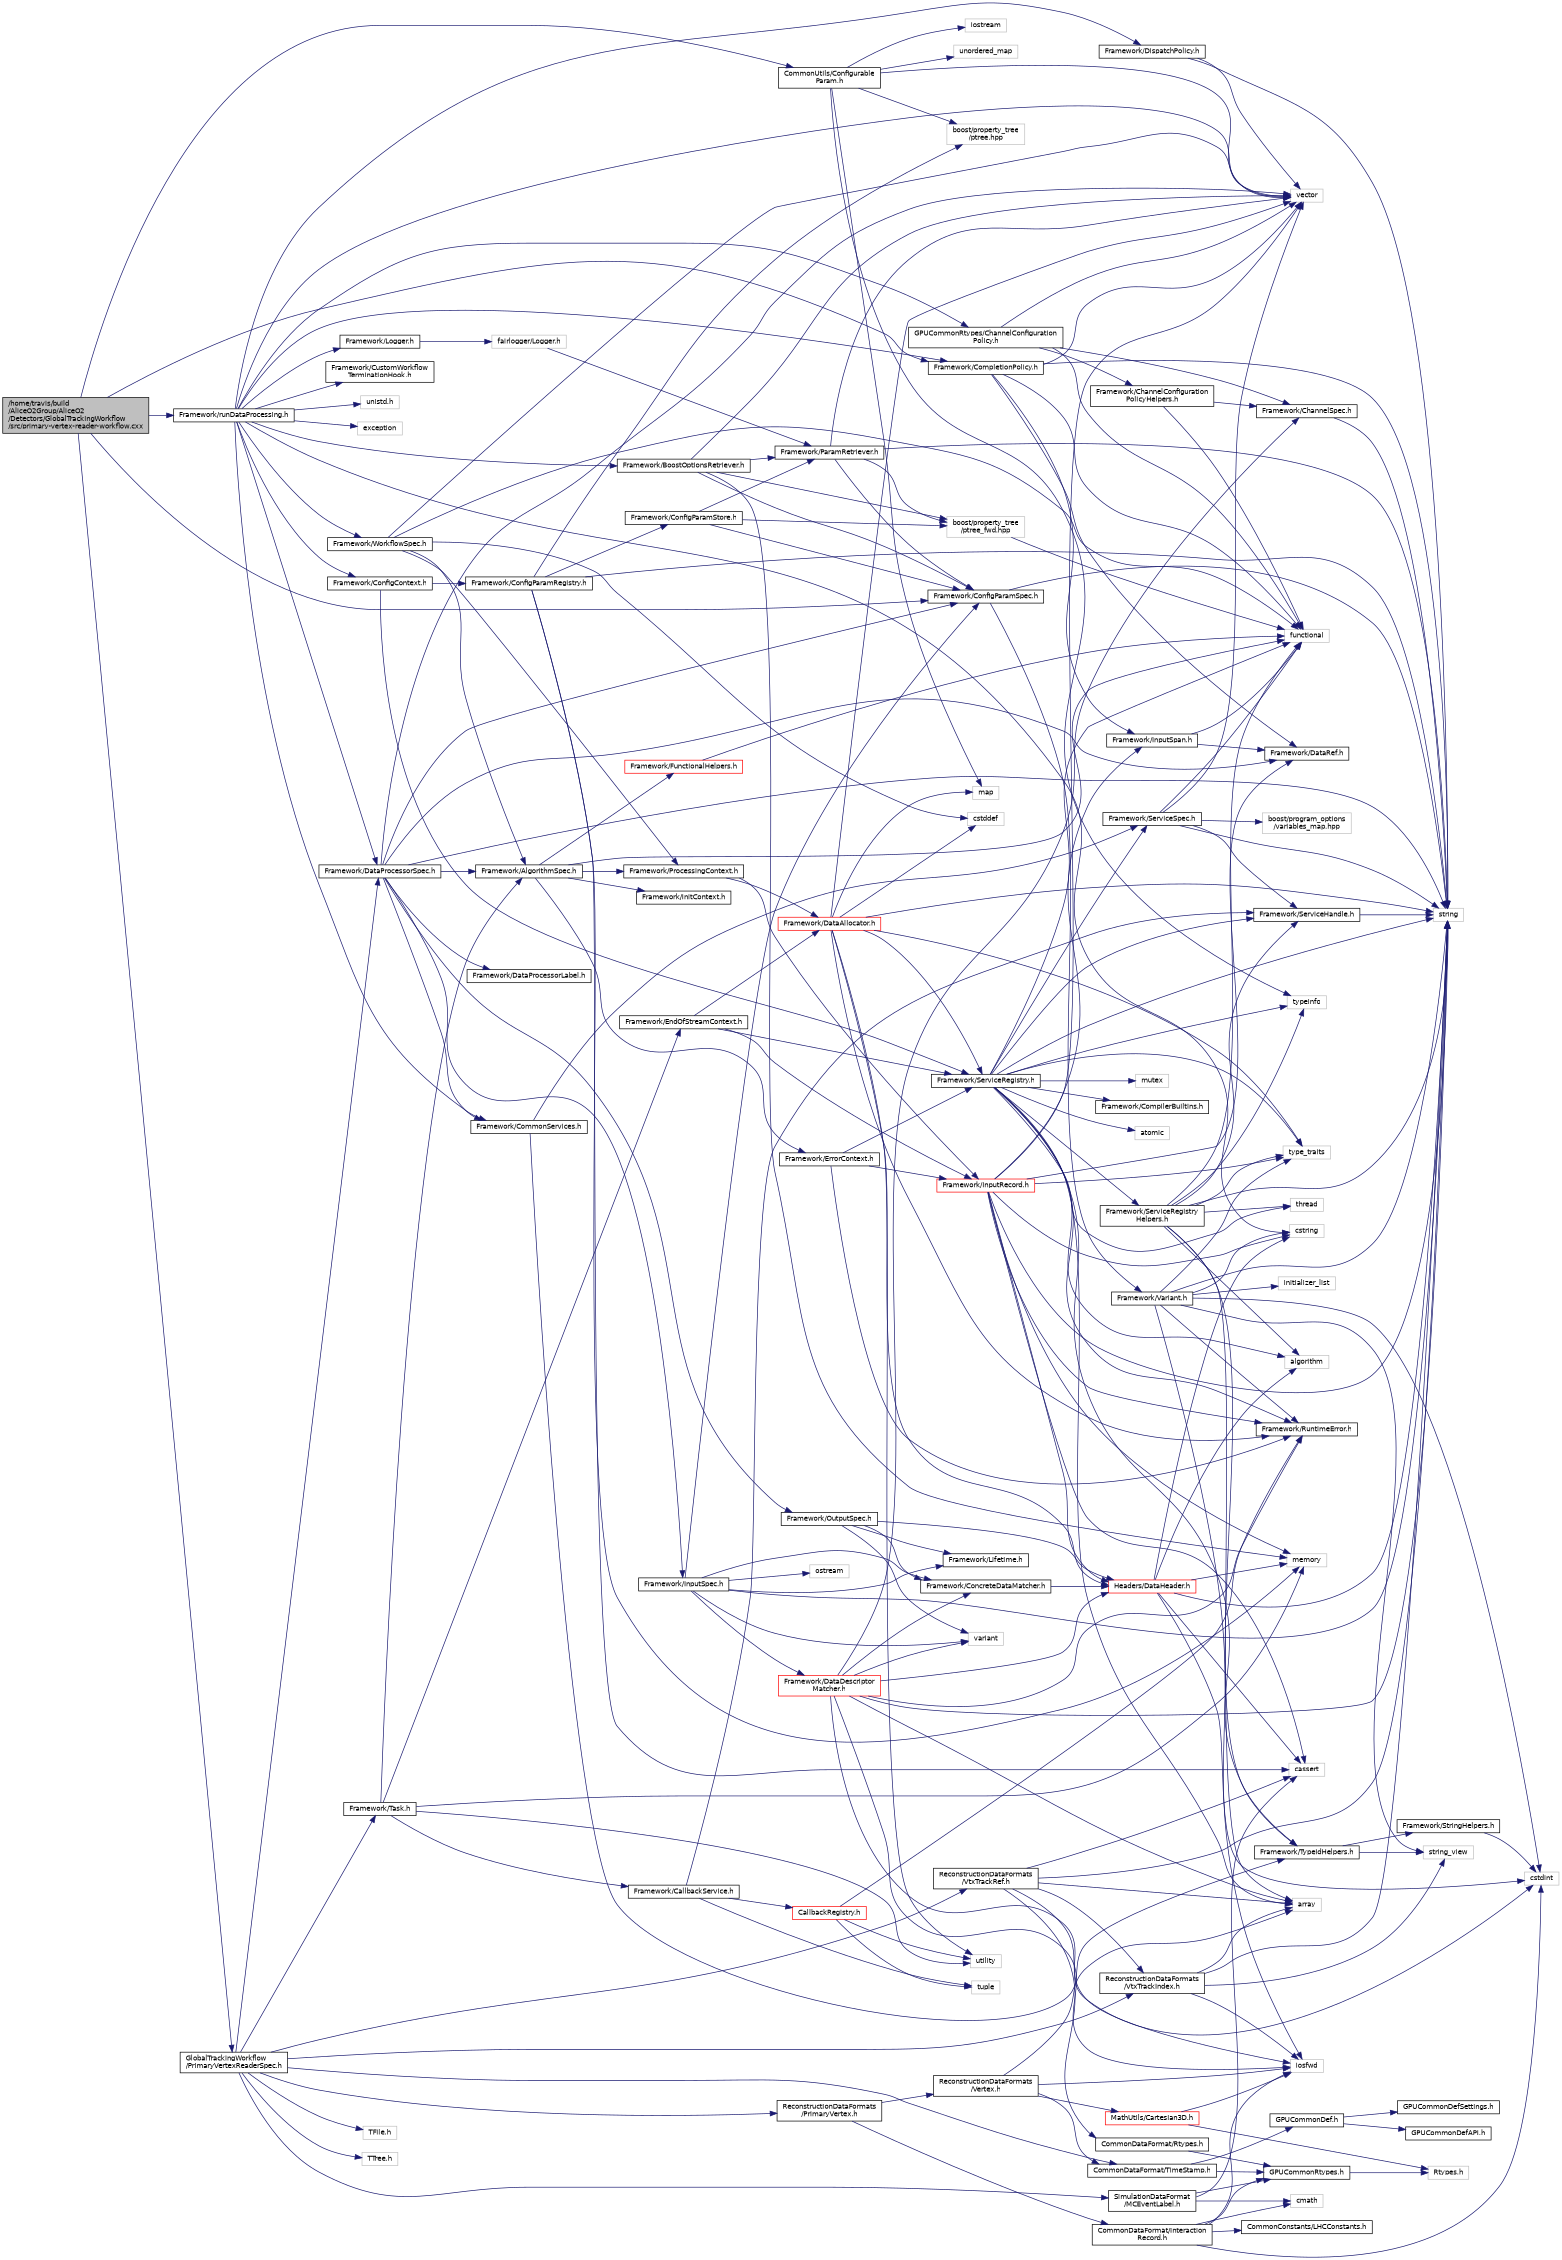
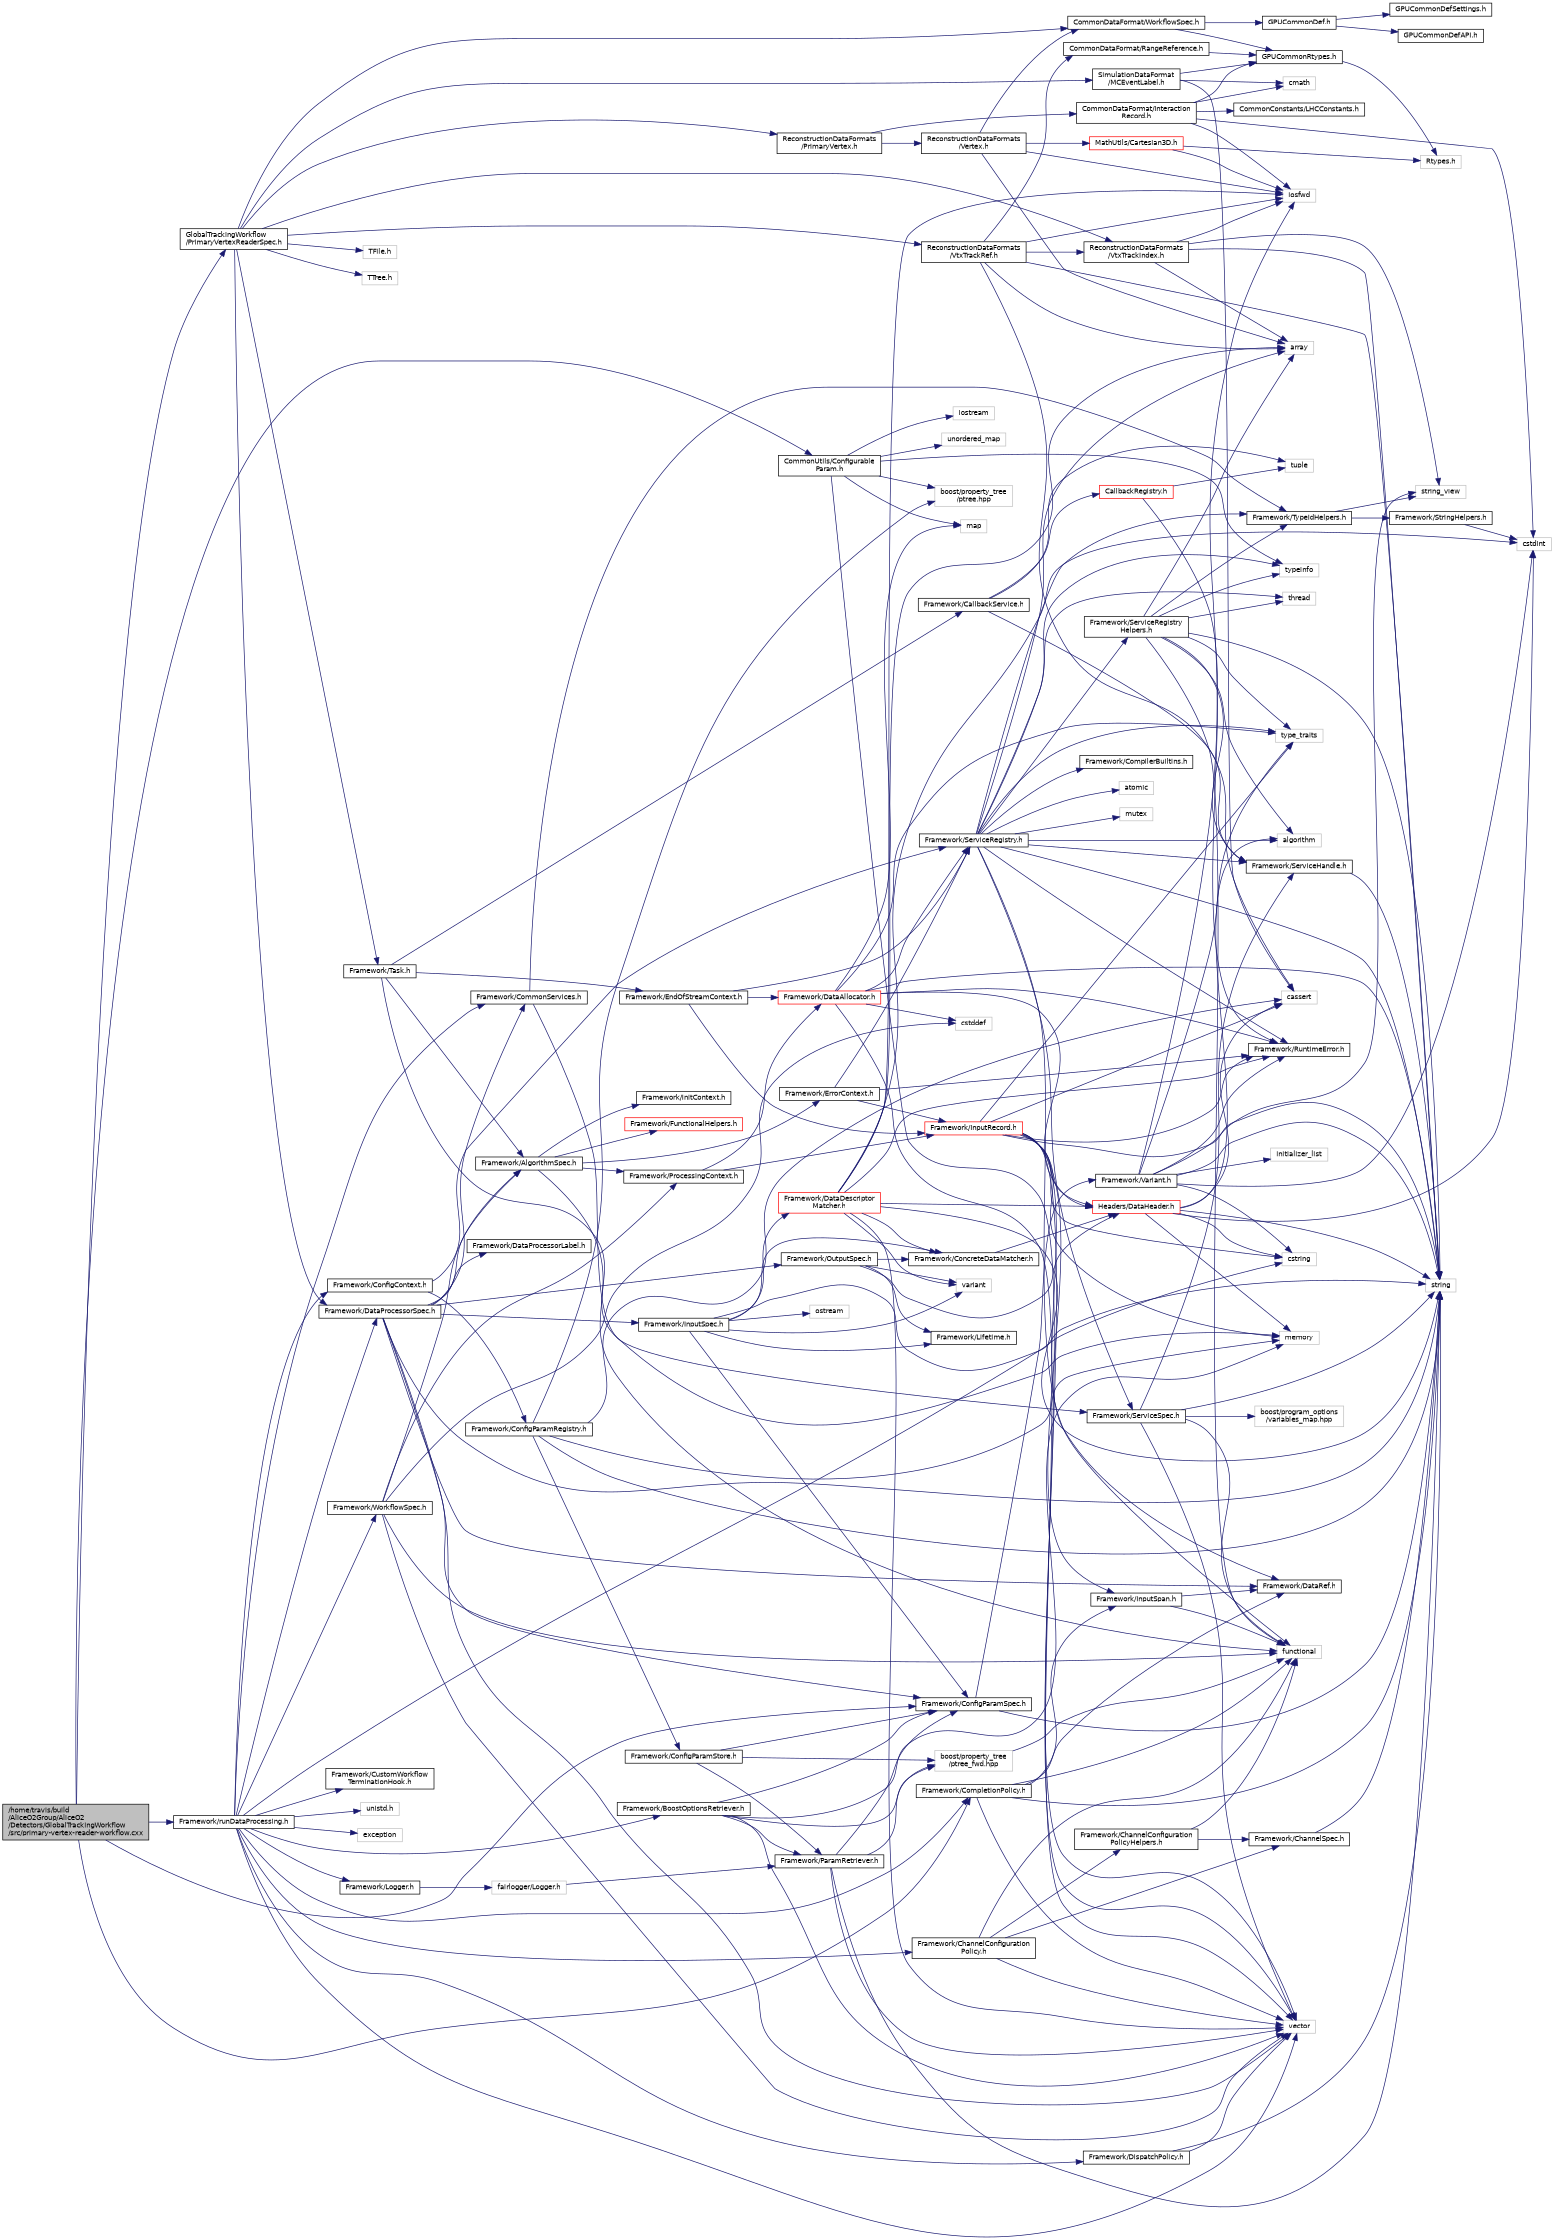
(986, 338) -> (974, 1948)
(985, 675) -> none
(923, 1031) -> (889, 1745)
(986, 1961) -> none
(1152, 2145) -> (1136, 49)
(1152, 2171) -> (1136, 23)
